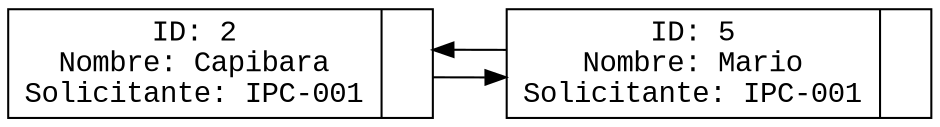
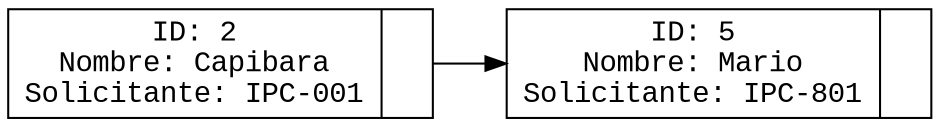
(480, 50) -> none
(693, 93) -> (693, 93)
